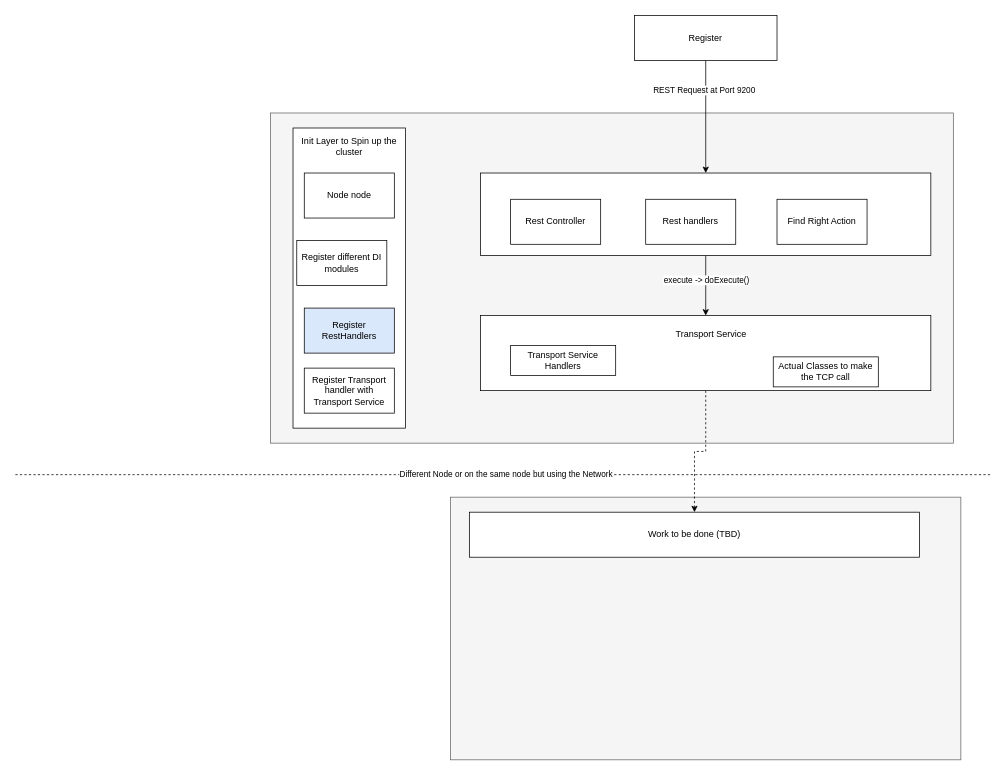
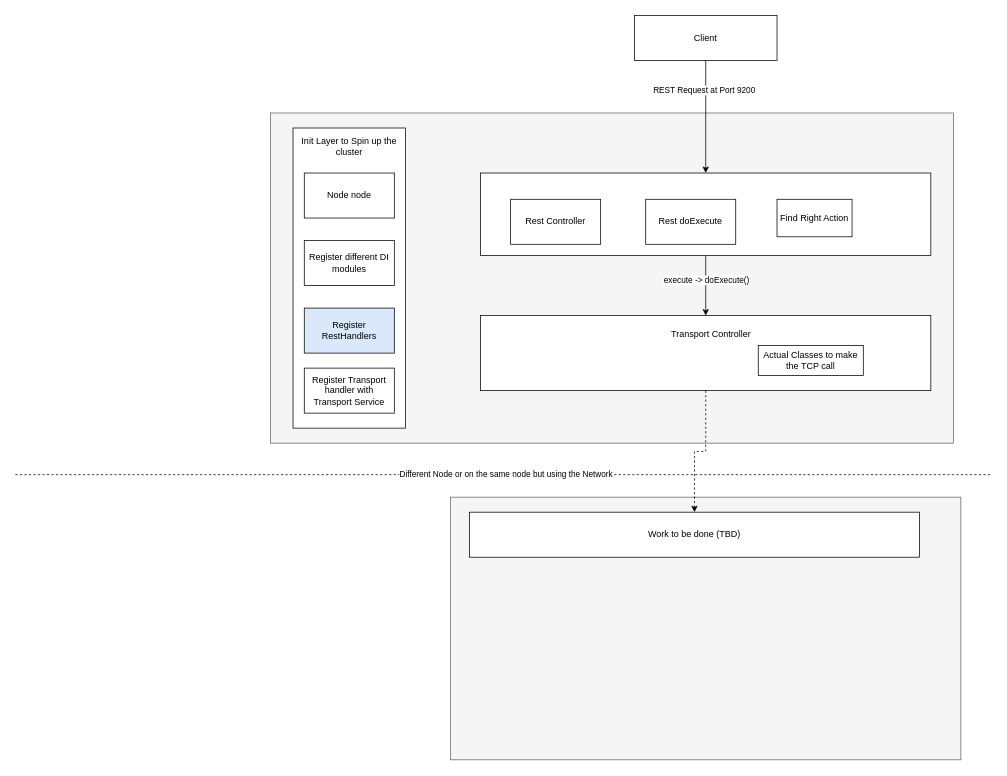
(705, 38) -> (705, 38)
(690, 222) -> (690, 222)
(822, 222) -> (814, 218)
(342, 263) -> (349, 263)
(711, 334) -> (711, 334)
(563, 360) -> none
(825, 372) -> (810, 360)
